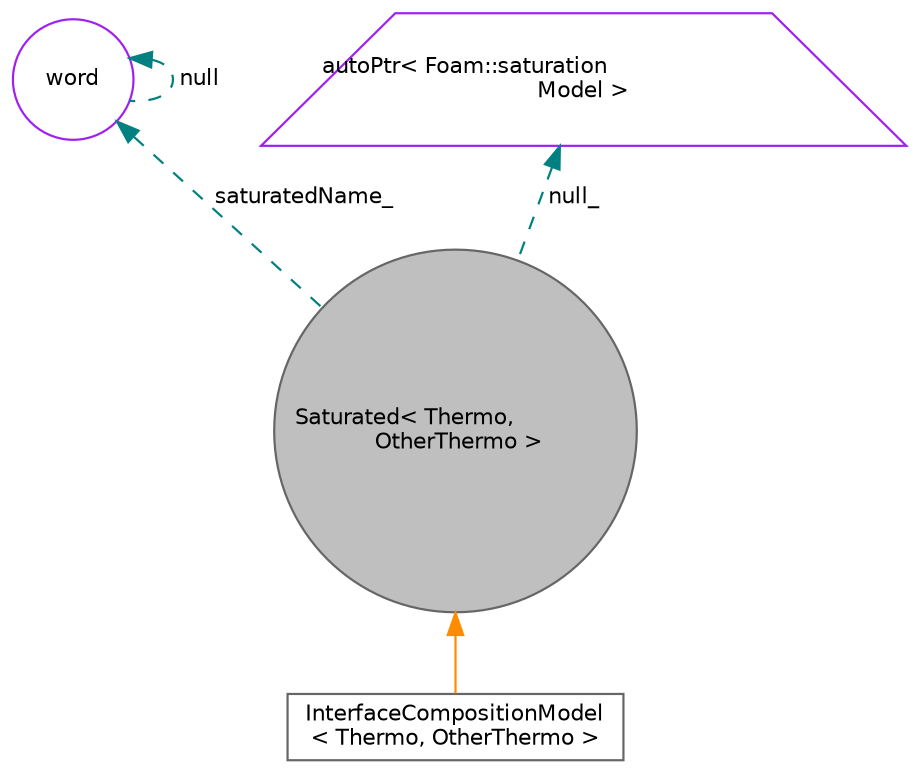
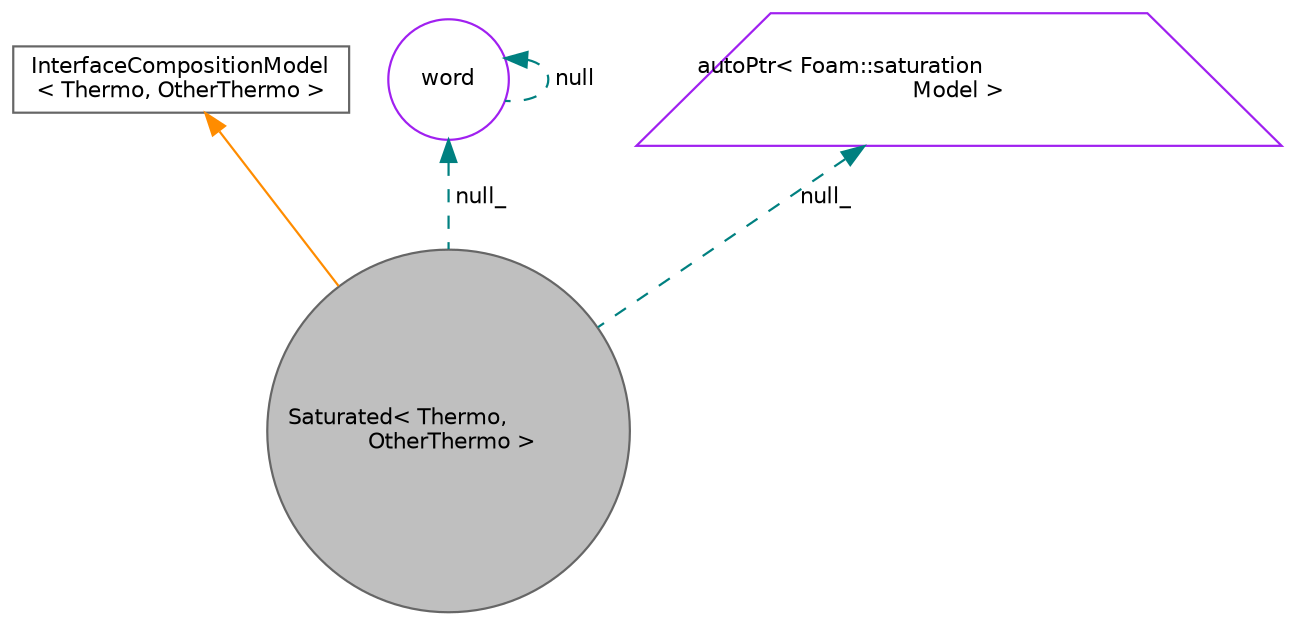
(302, 198) -> (478, 198)
(456, 664) -> (279, 209)
